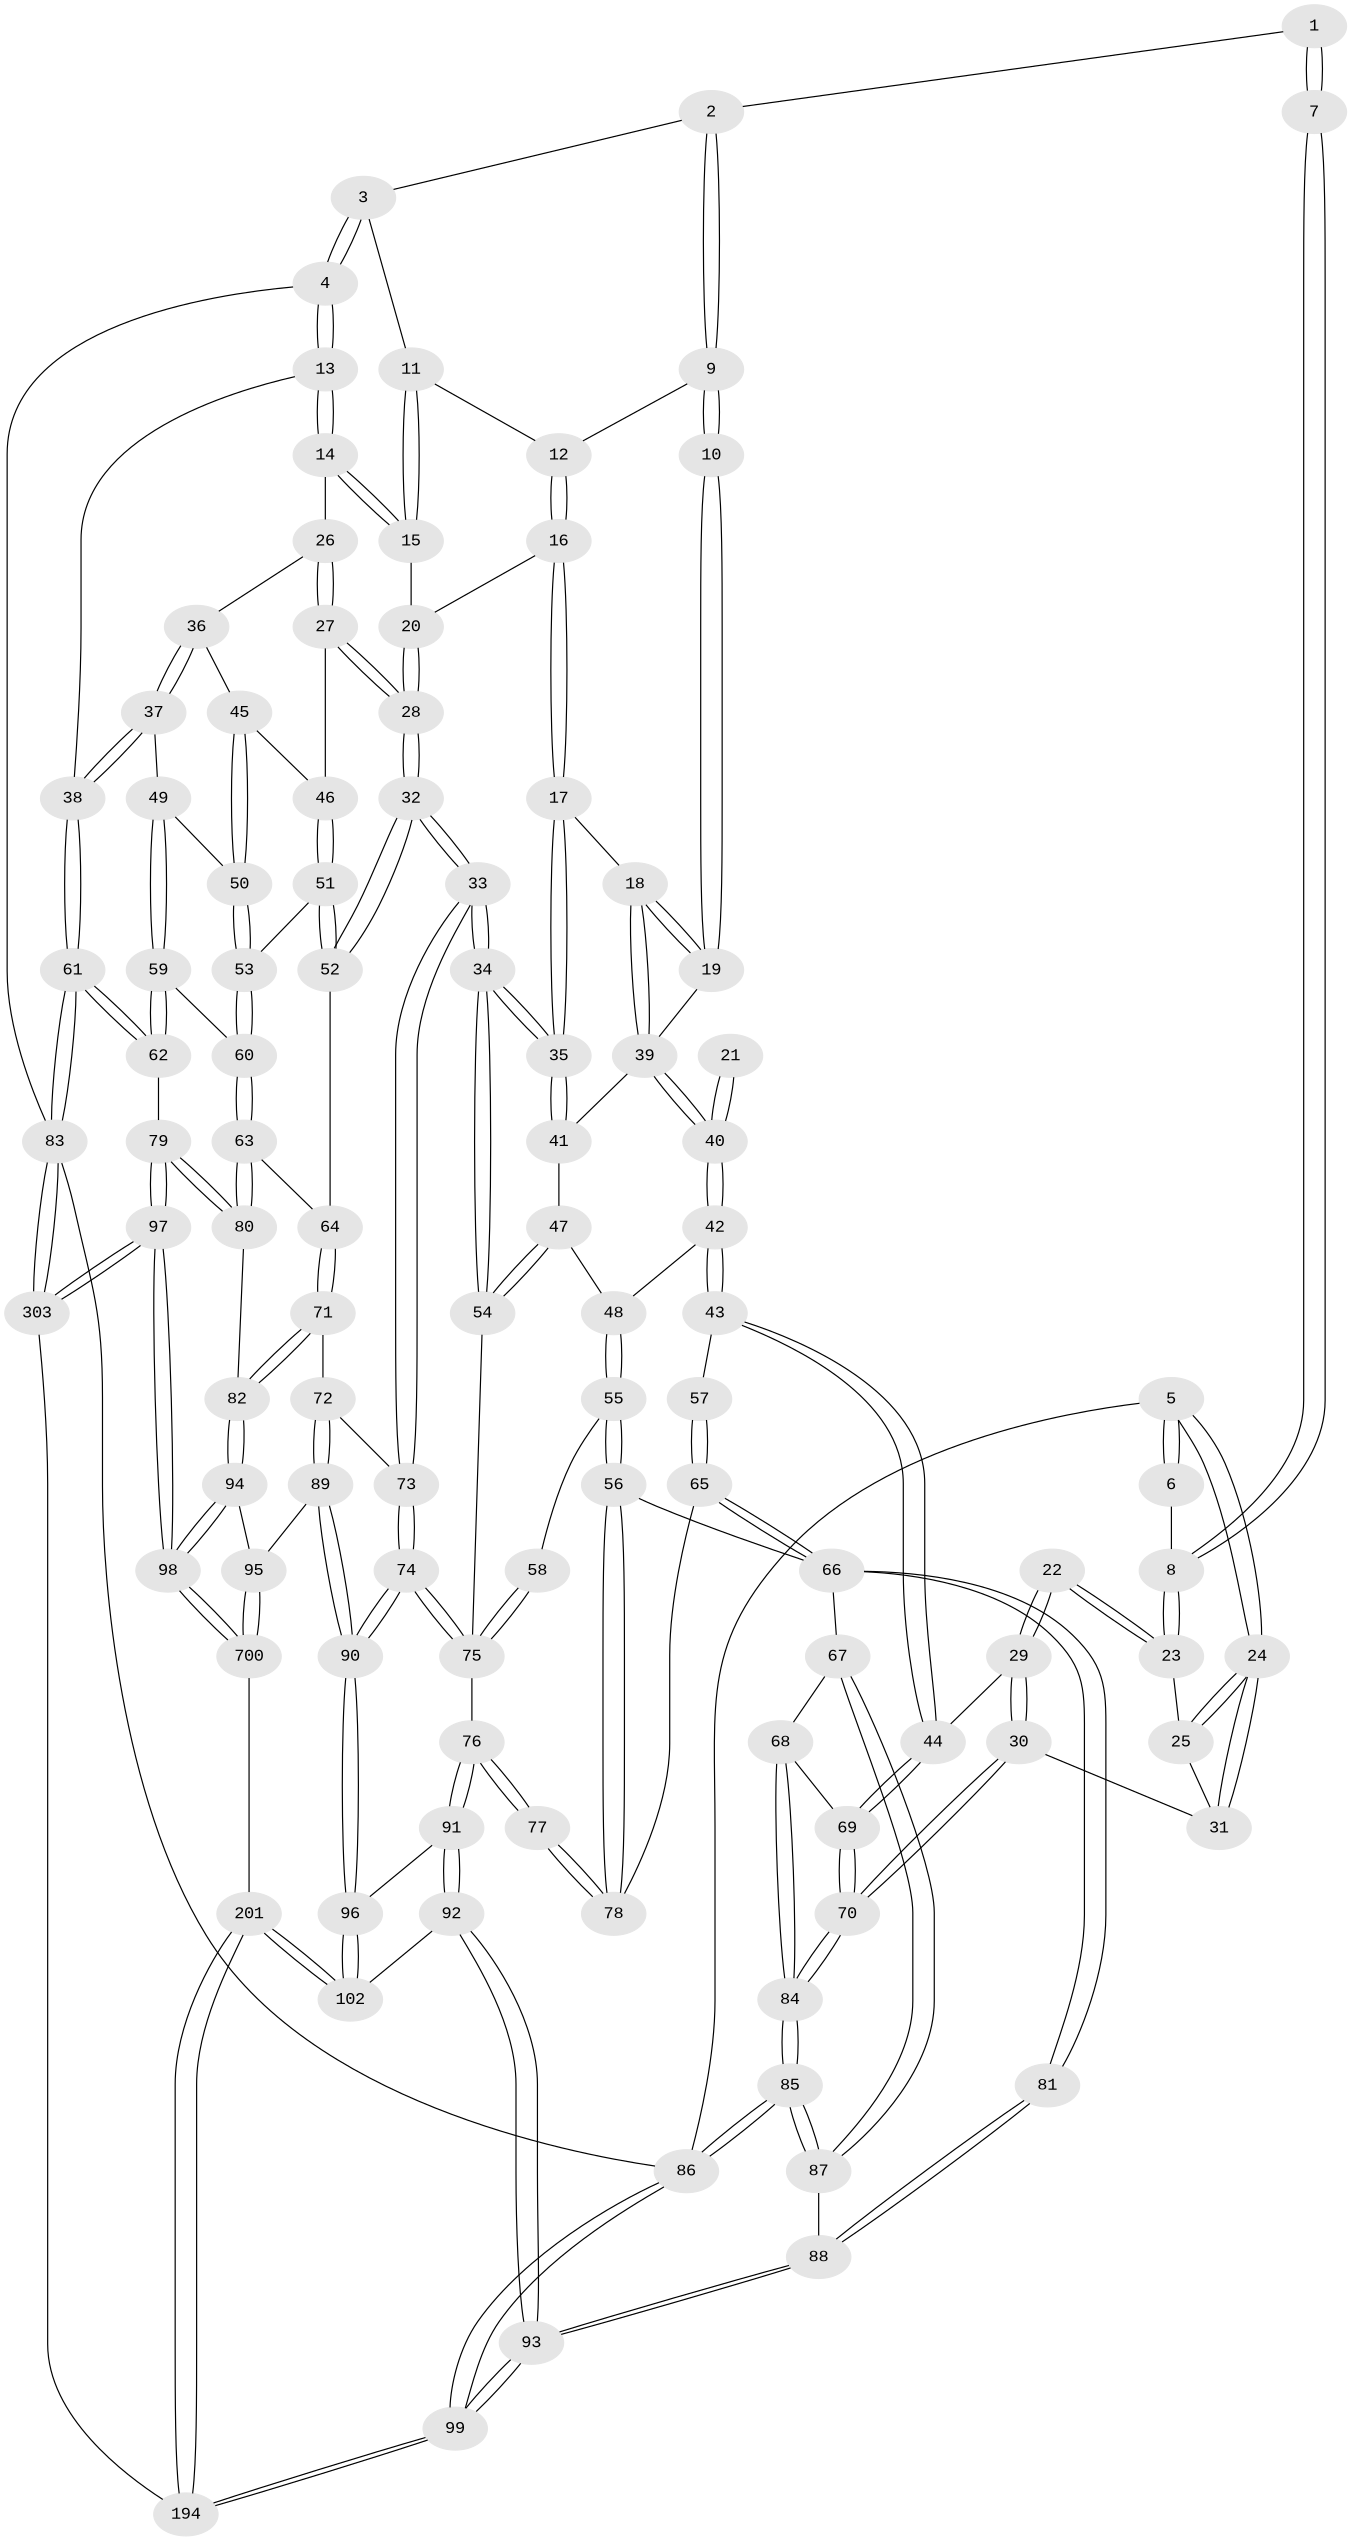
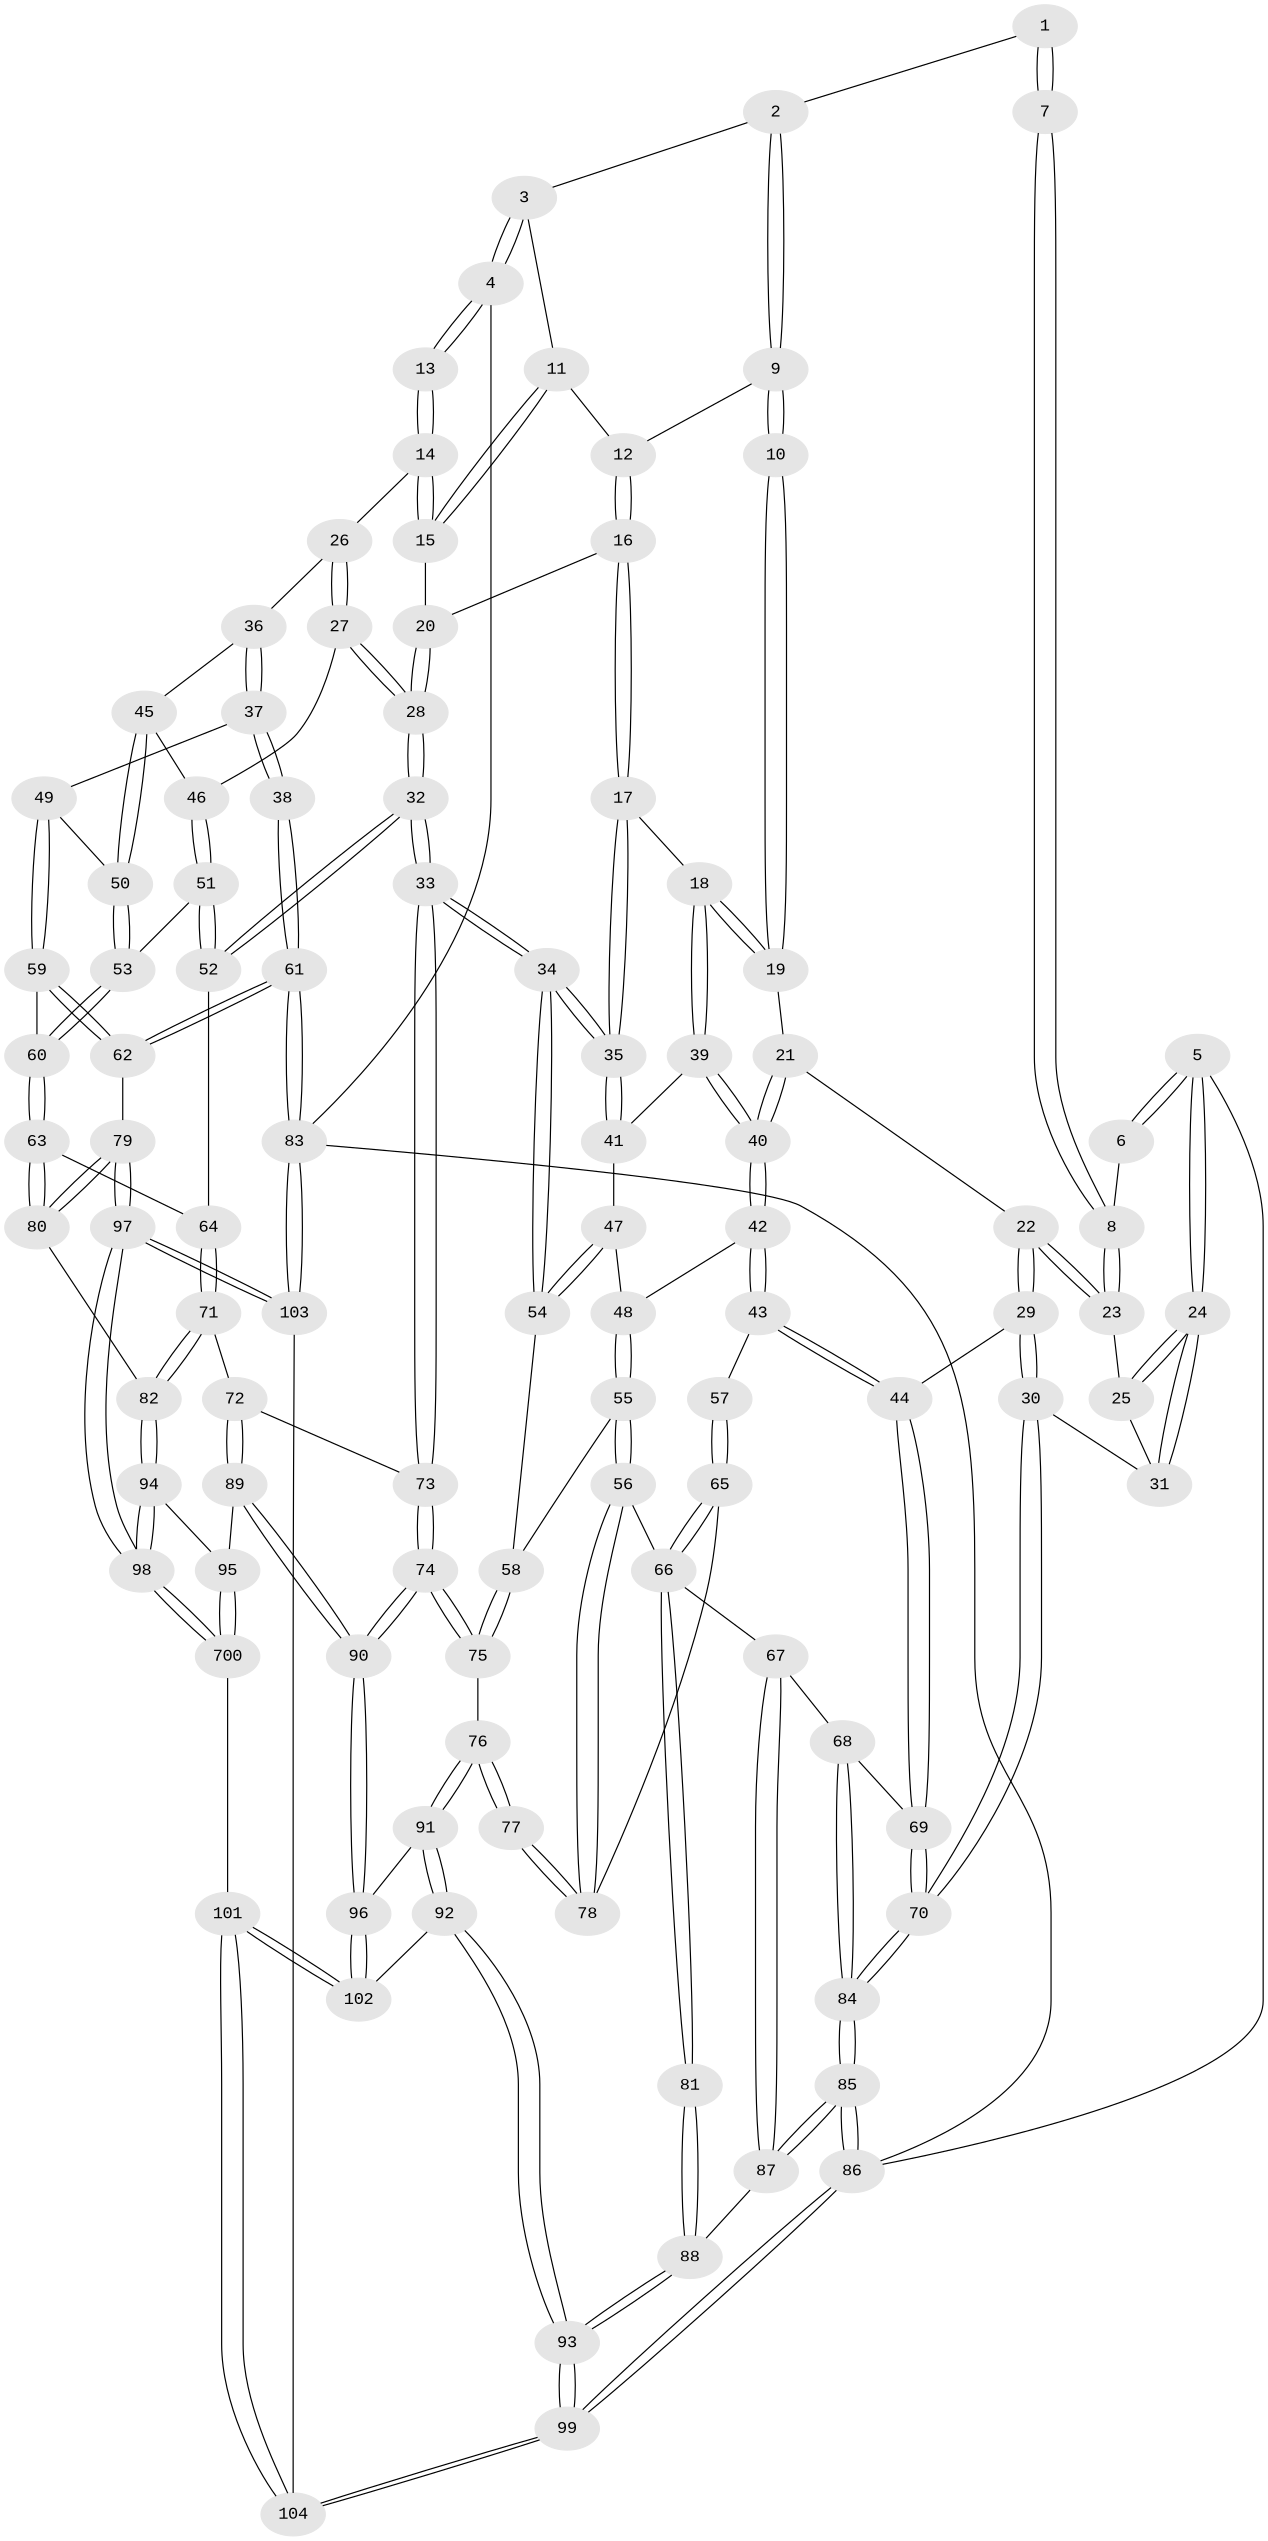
(86, 515) -> none
(678, 1013) -> (781, 1013)
none -> (906, 1142)
(37, 1313) -> (294, 1313)
(477, 1485) -> (524, 1442)
(249, 1914) -> (228, 1914)
(186, 2514) -> (293, 2514)
